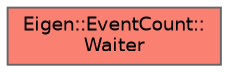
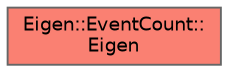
(114, 36) -> (114, 36)
